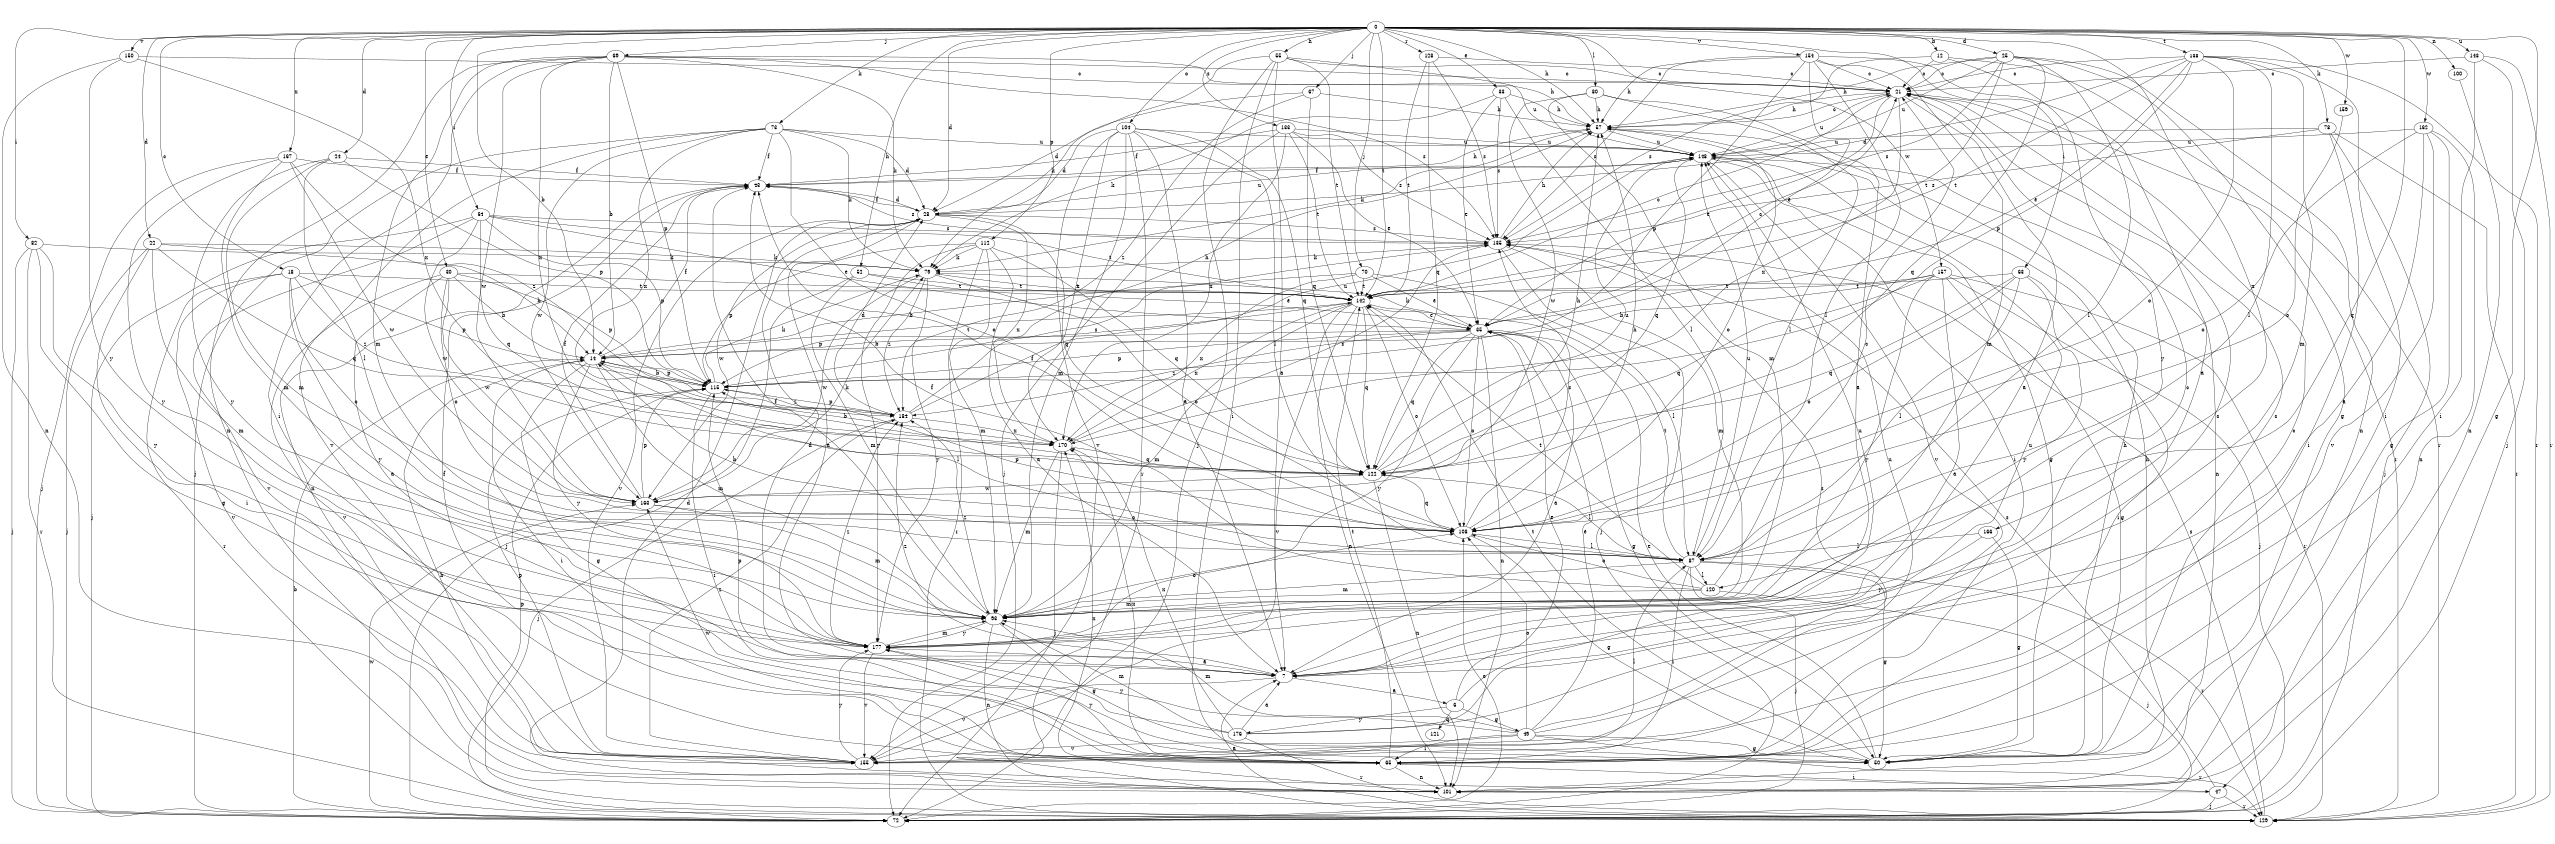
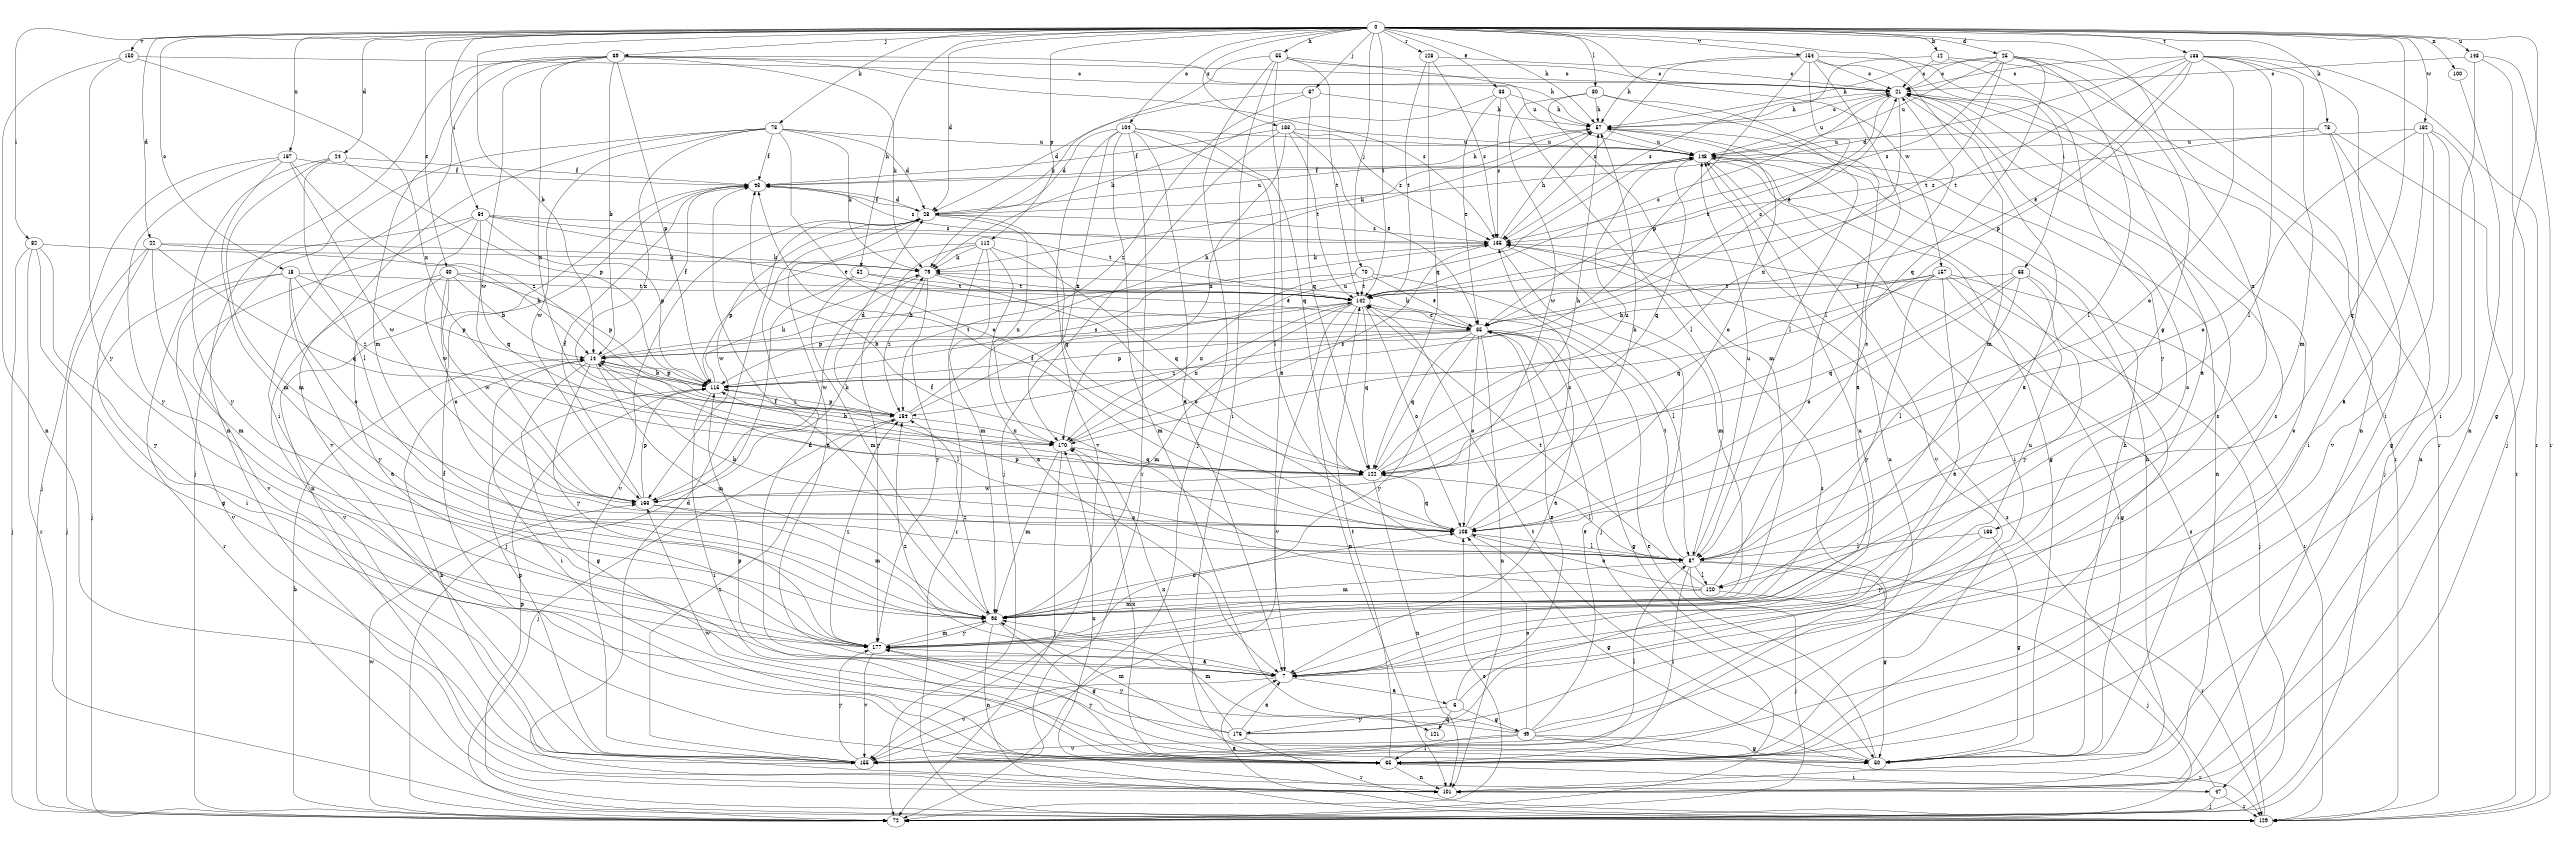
(2344, 110) -> none
(1061, 365) -> (1177, 475)
(2313, 468) -> (2109, 381)
